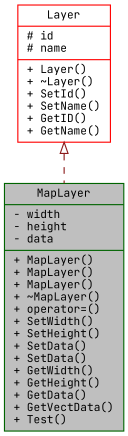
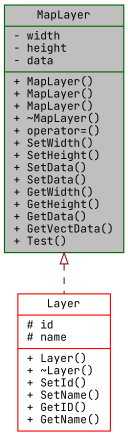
(64, 168) -> (64, 279)
